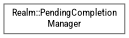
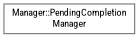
(64, 19) -> (69, 19)
